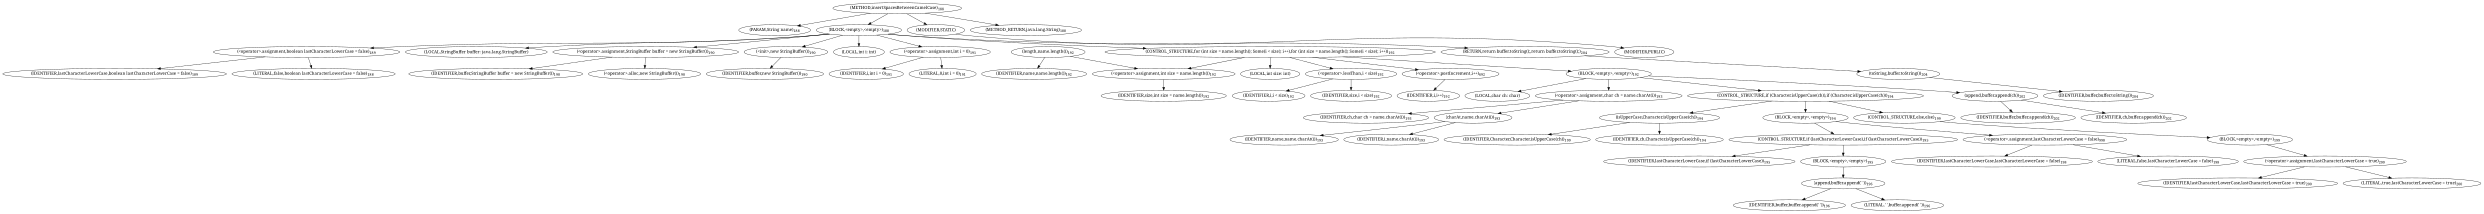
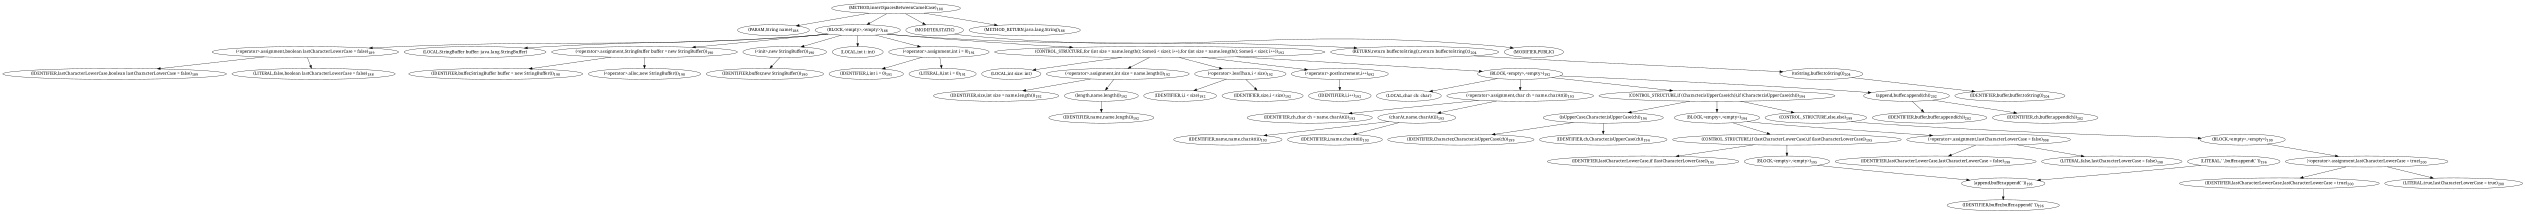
(1102, 62) -> (1110, 84)
(1869, 194) -> (2121, 173)
